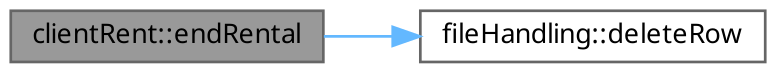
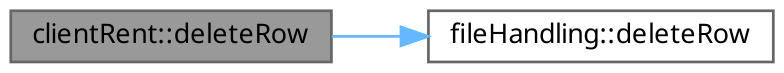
(167, 36) -> (171, 36)
